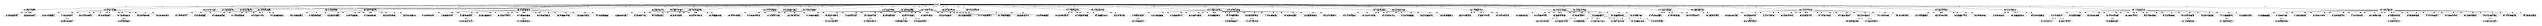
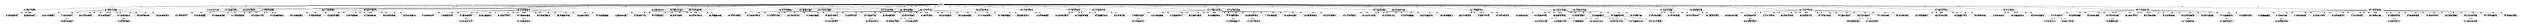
(2432, 16) -> none
